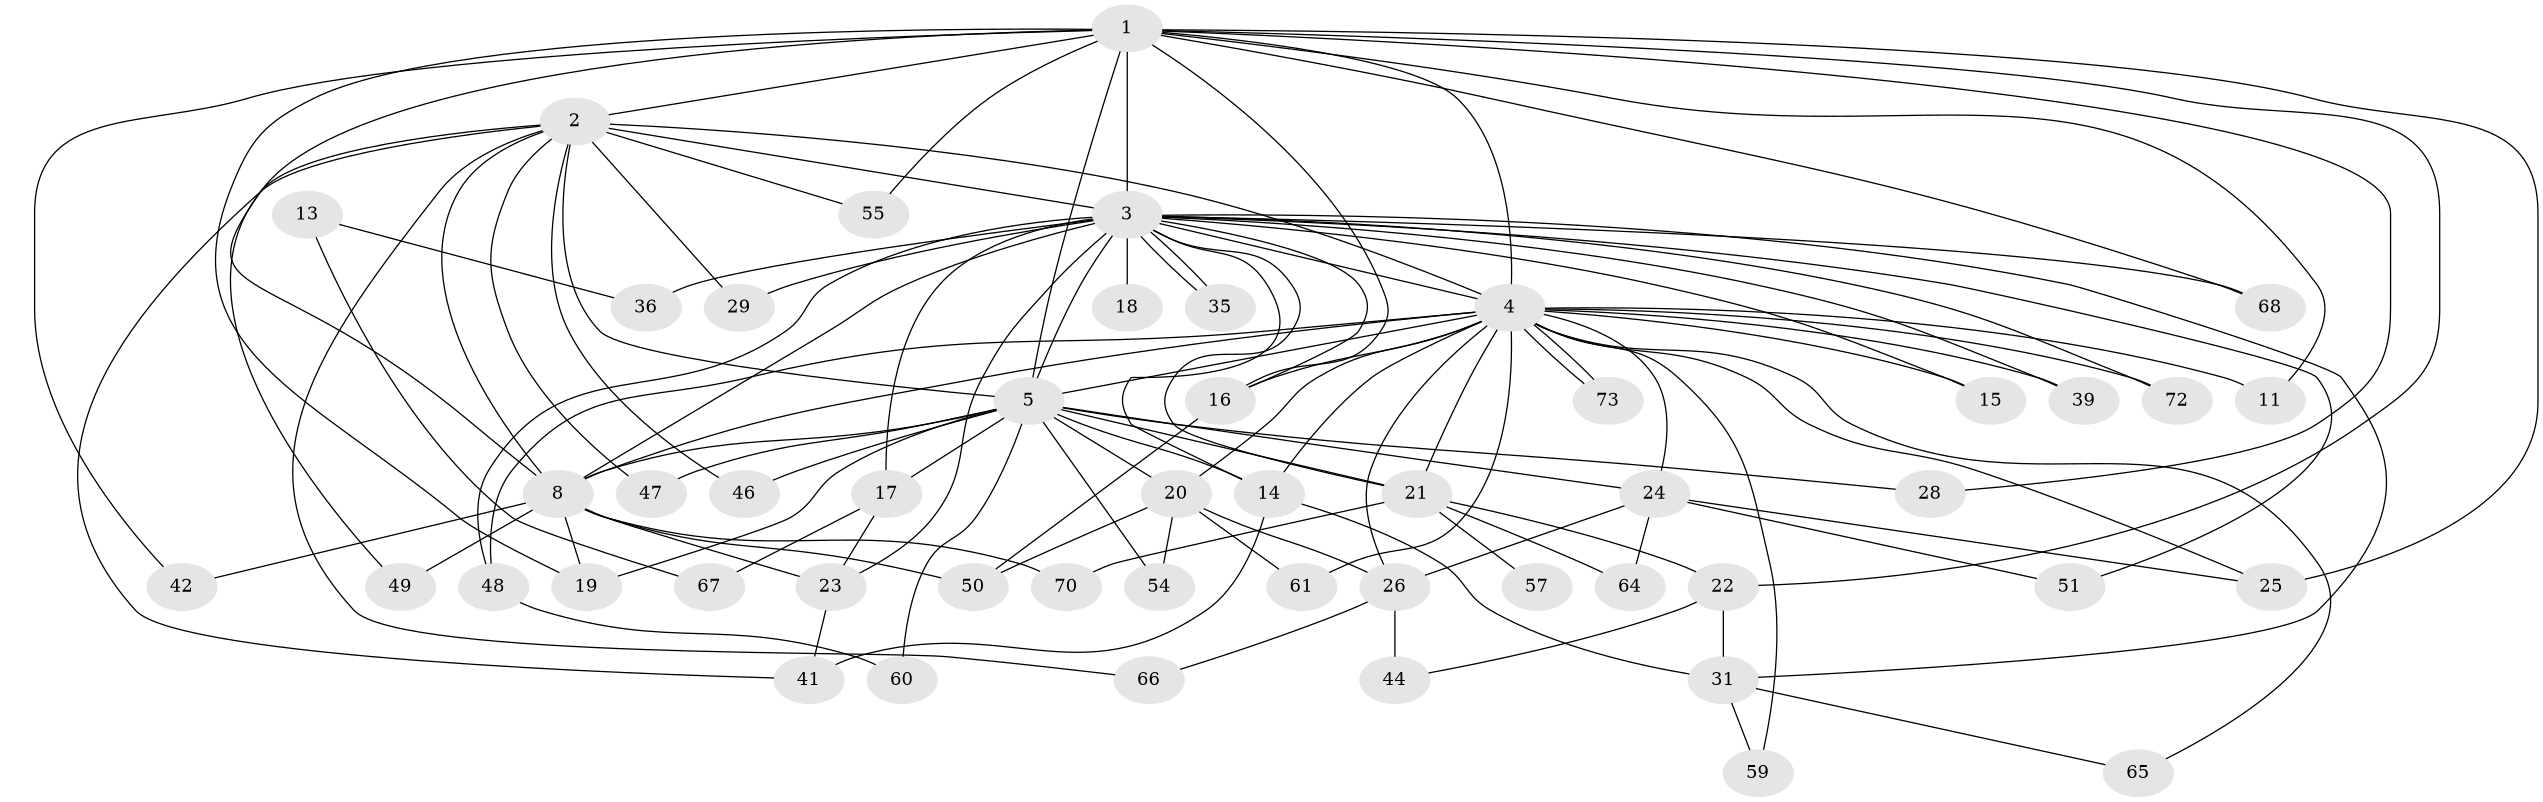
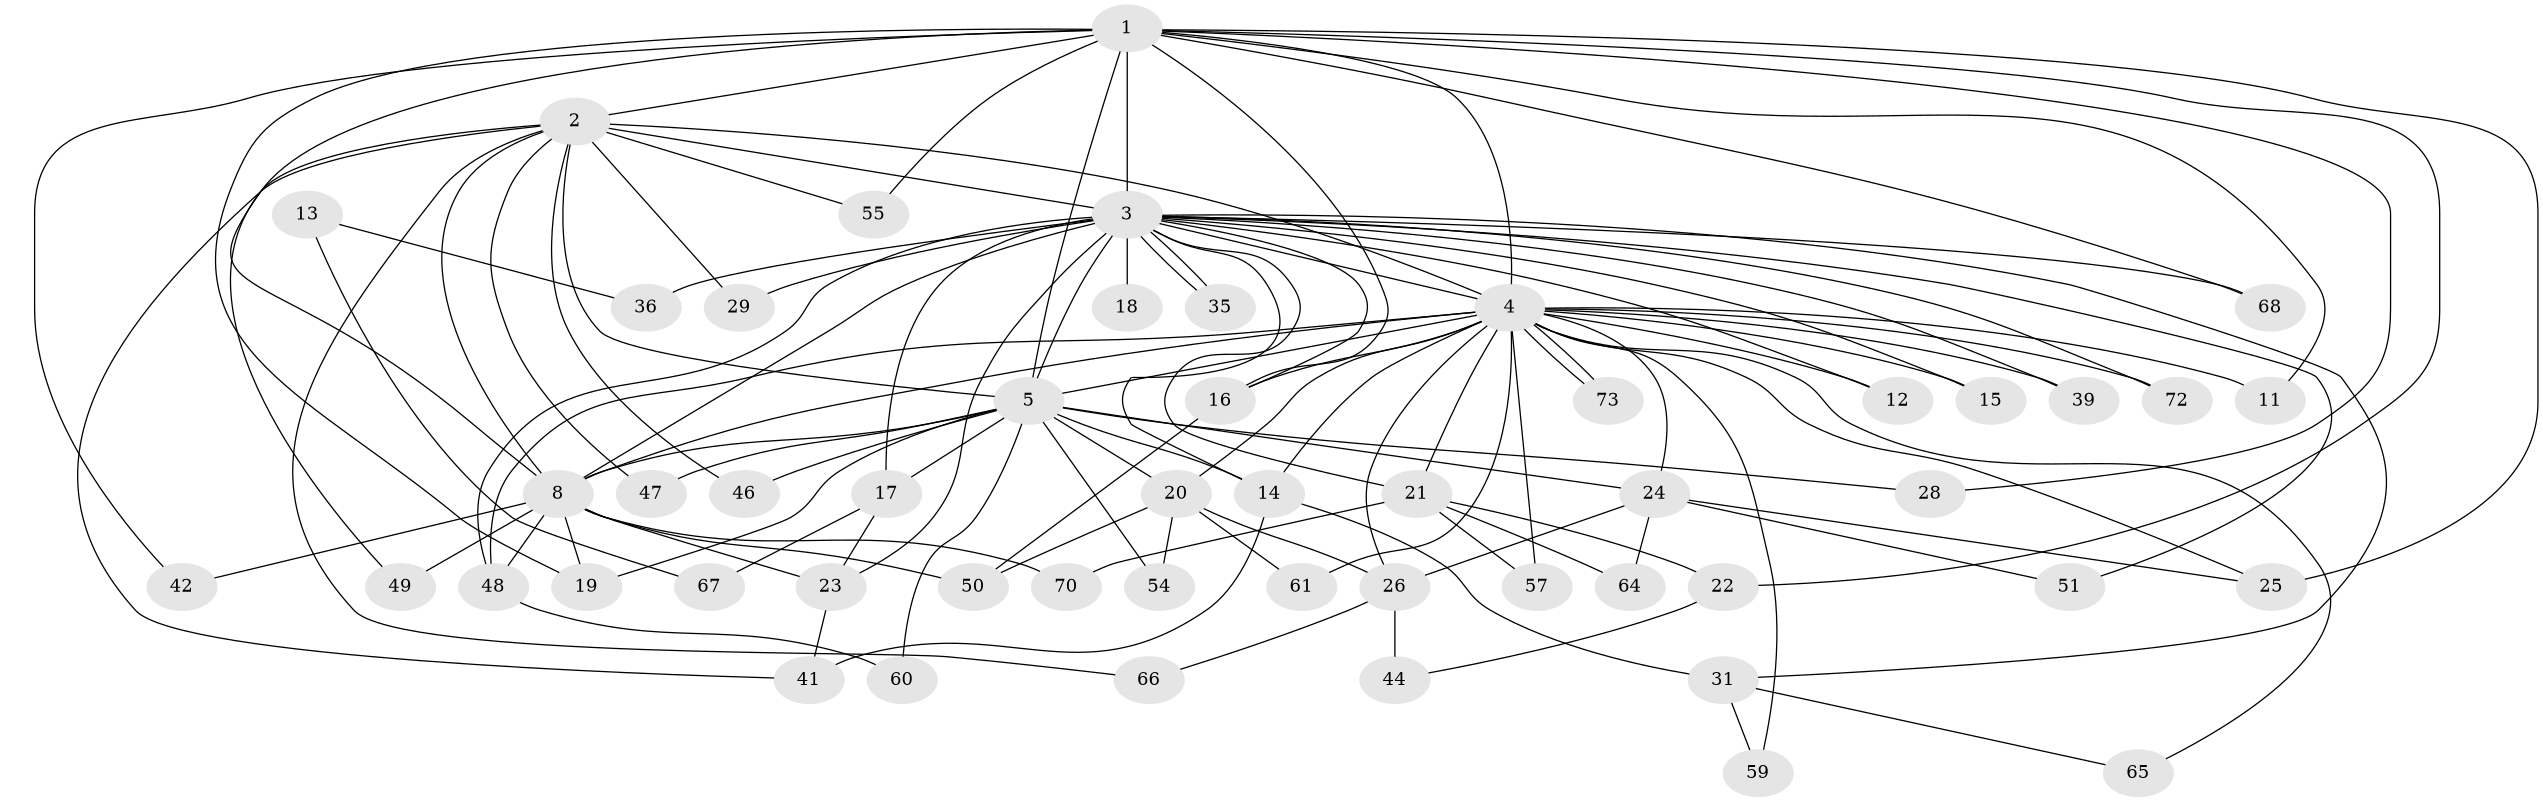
none -> (1898, 401)
(1223, 447) -> none
none -> (1524, 447)
none -> (526, 541)
(1723, 634) -> none
